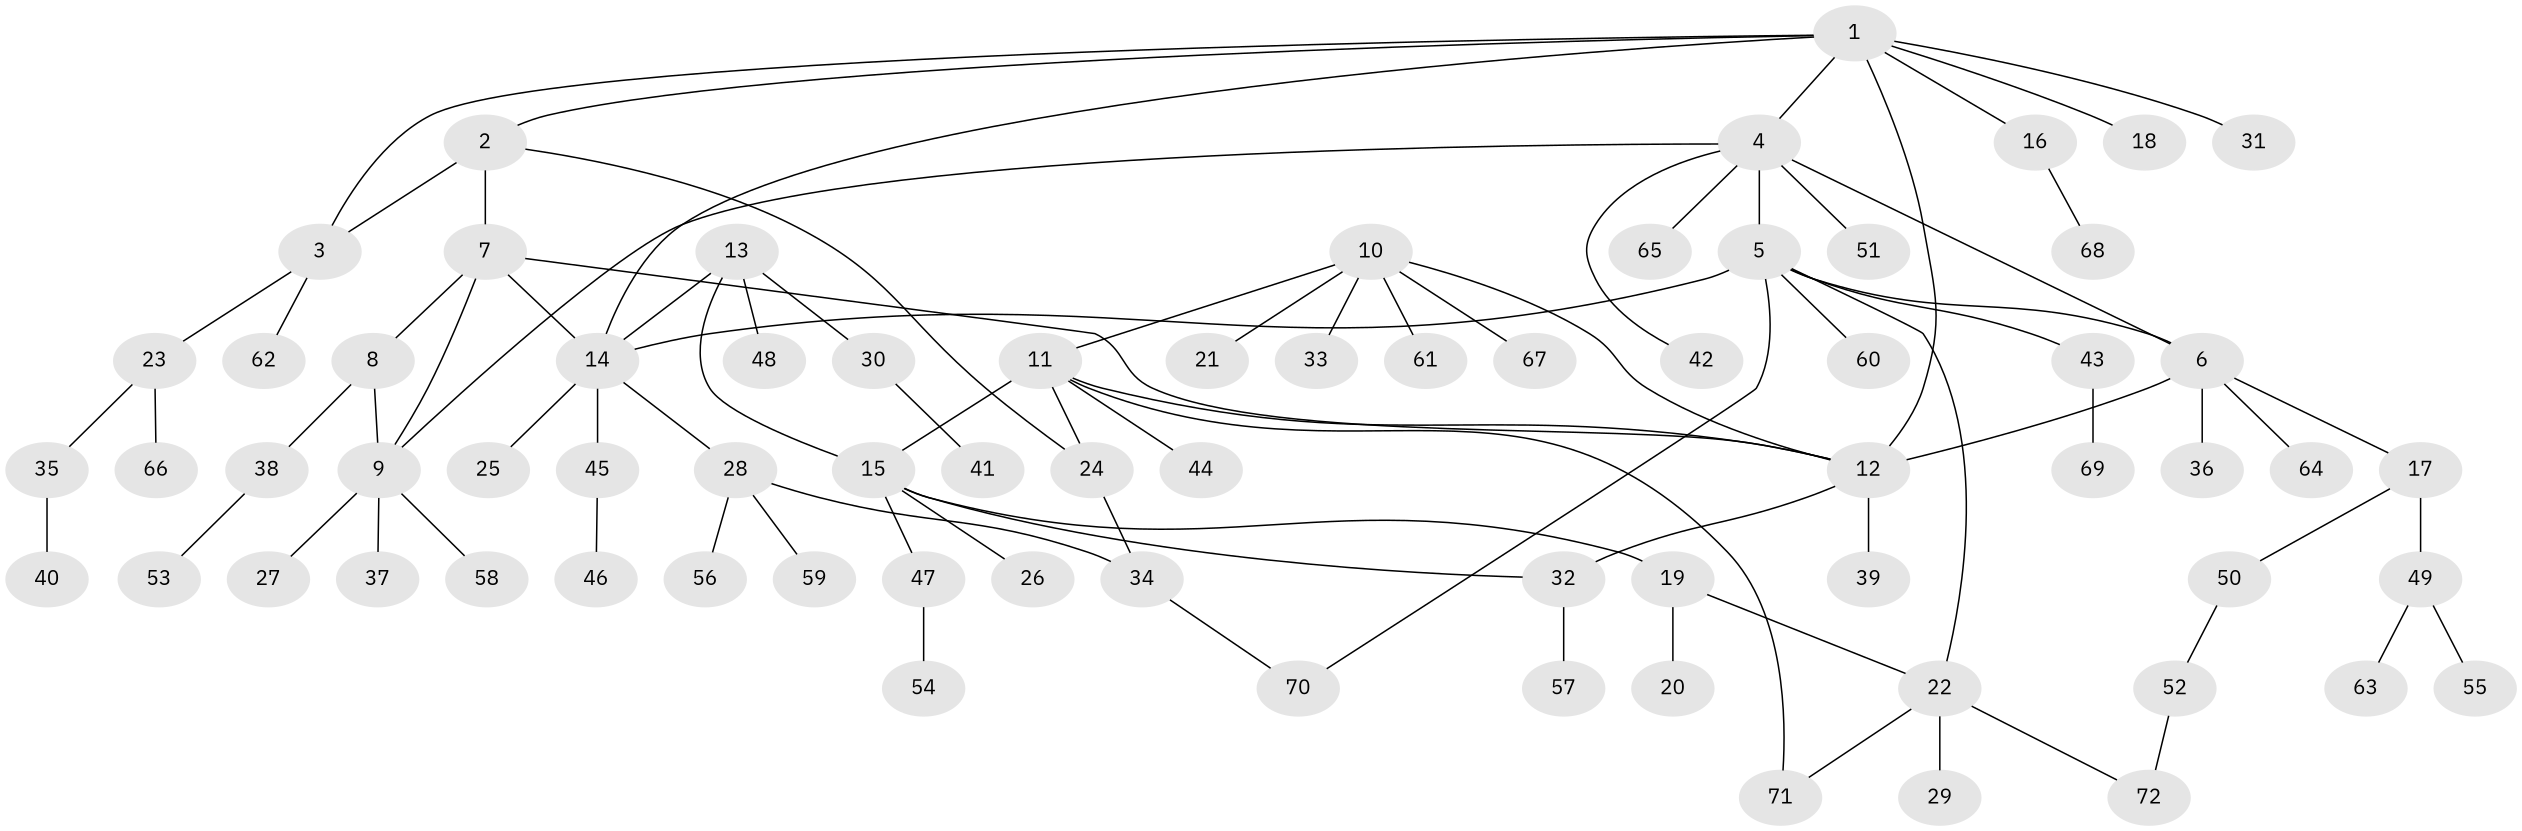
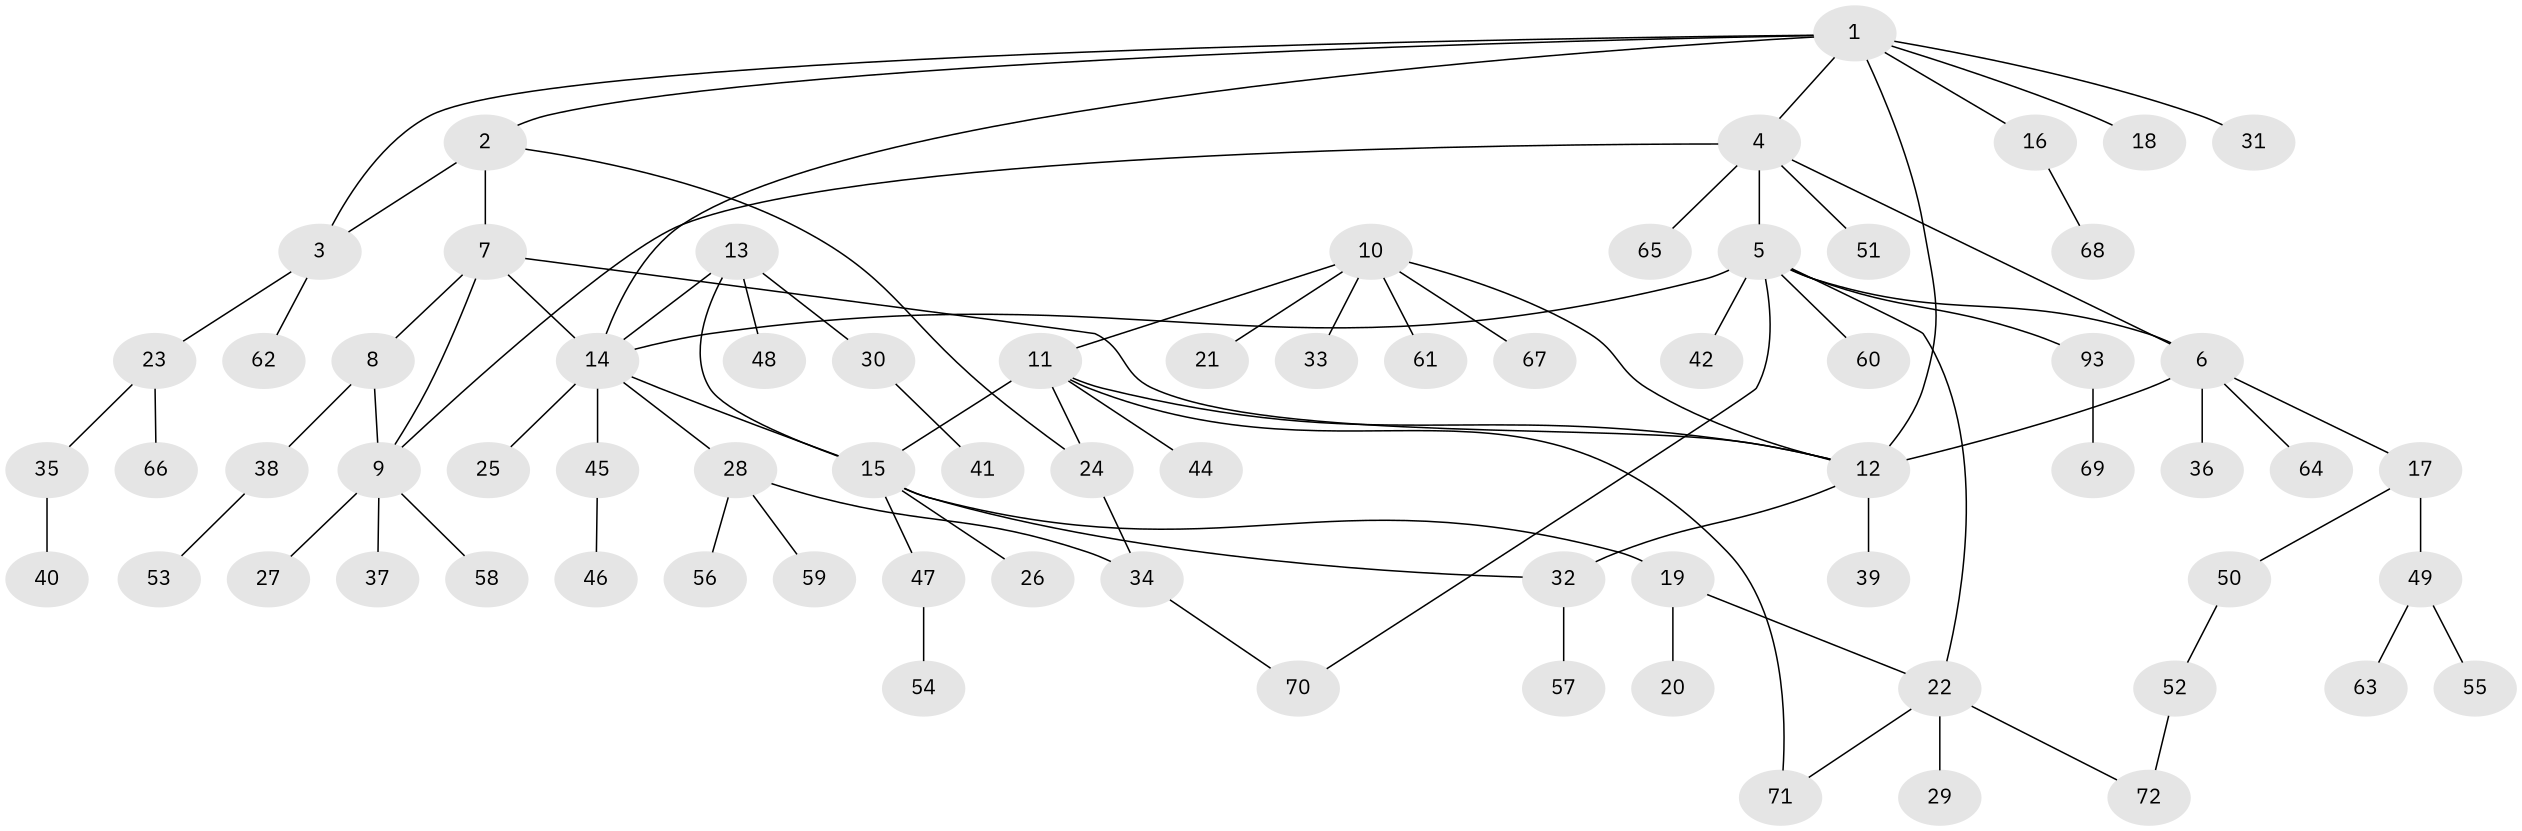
(1593, 229) -> (1730, 306)
(2093, 361) -> (2093, 361)
none -> (719, 411)
